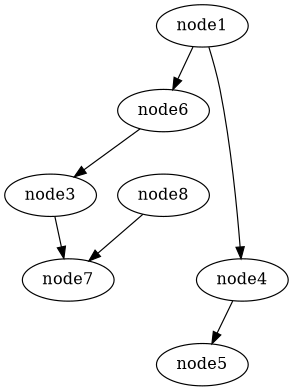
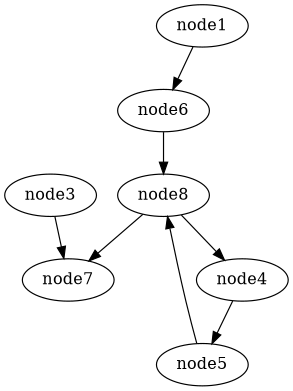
(229, 146) -> (199, 233)
(112, 149) -> (164, 147)
none -> (182, 286)
